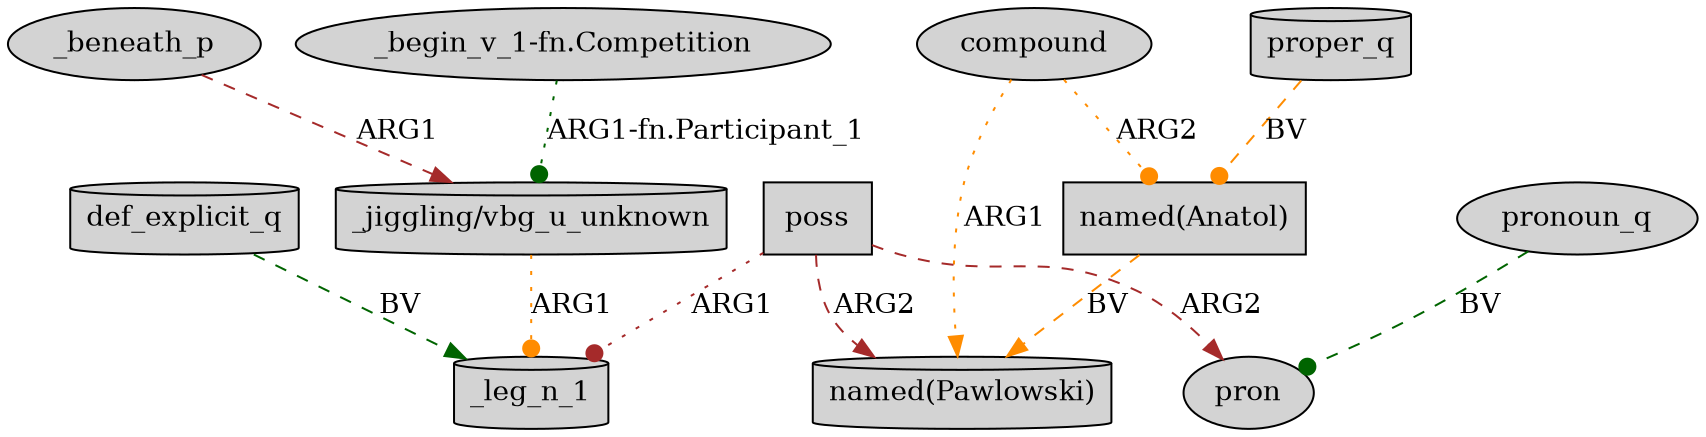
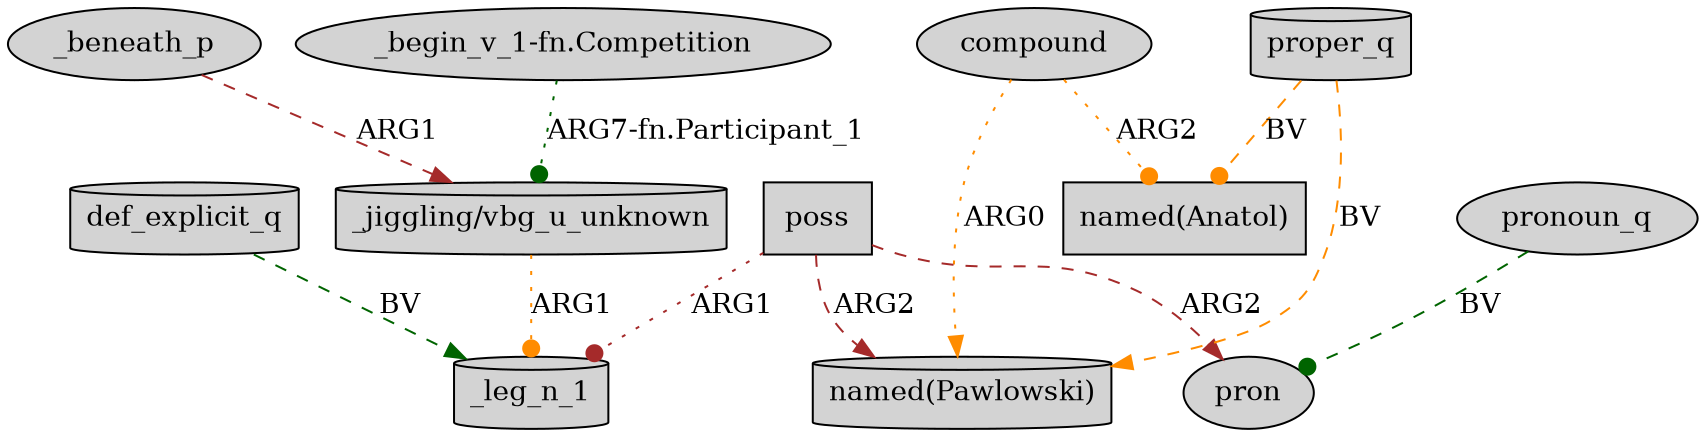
(707, 131) -> (707, 131)
(1005, 218) -> (1005, 218)
(1081, 299) -> (1313, 281)
